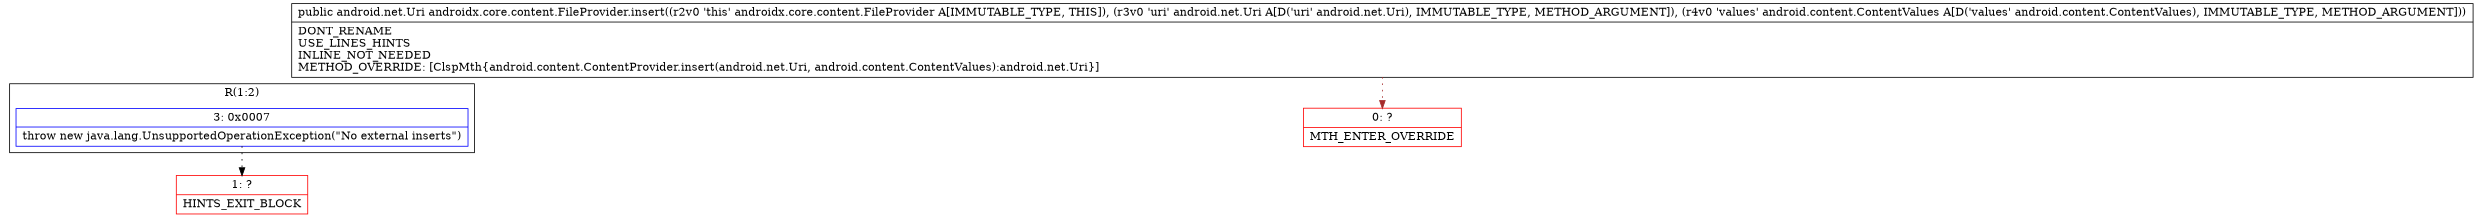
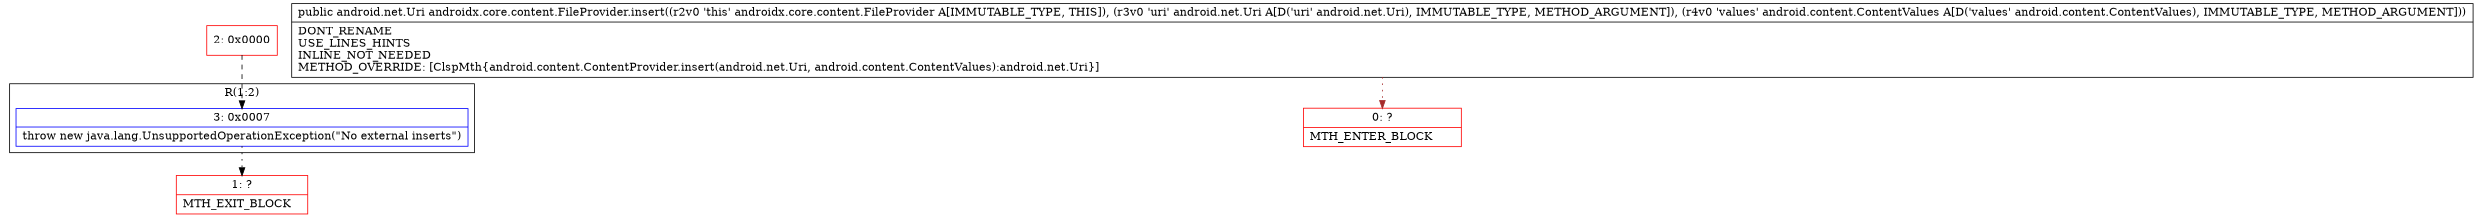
none -> (242, 40)
(1382, 137) -> (1372, 137)
(242, 204) -> (237, 204)
